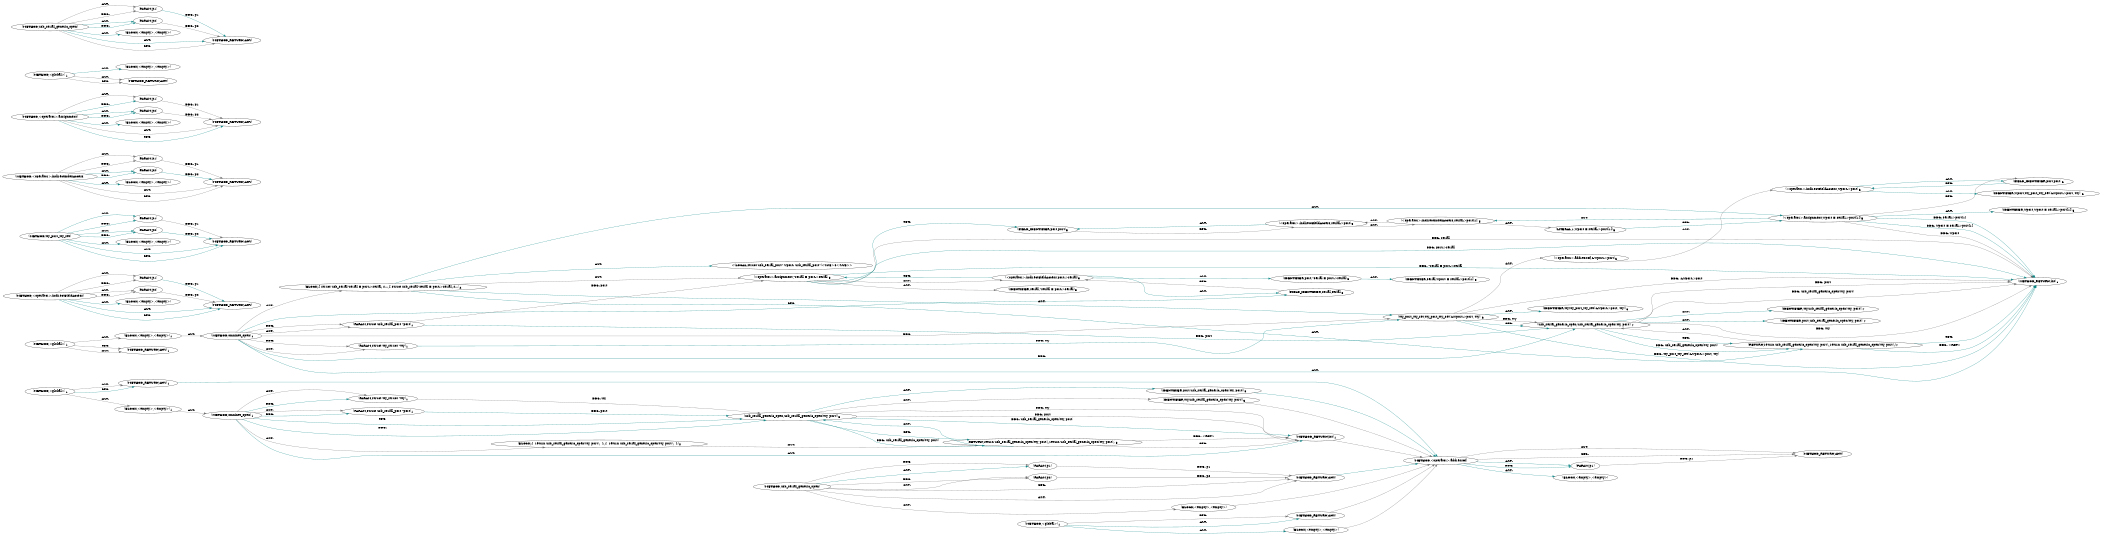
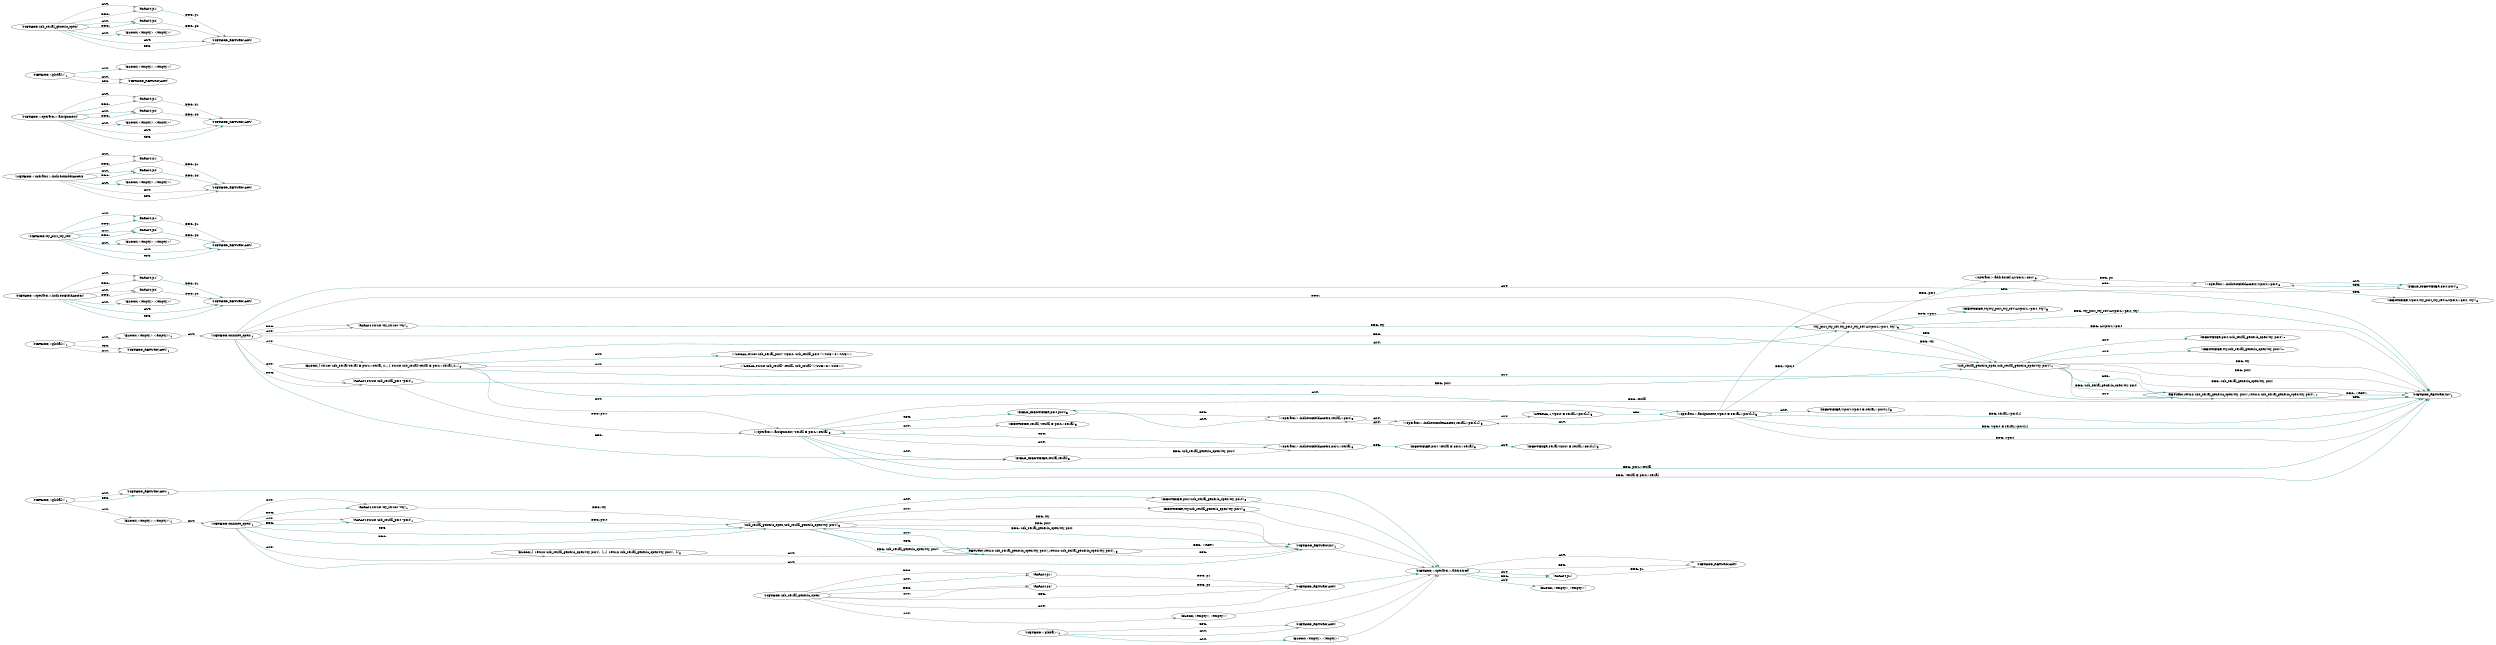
(1950, 192) -> (2357, 292)
(1687, 230) -> (2106, 278)
(1510, 264) -> (1927, 293)
(1204, 277) -> (1378, 445)
(1204, 282) -> (1204, 452)
none -> (2116, 287)
(1178, 296) -> (903, 456)
(1510, 311) -> (1927, 314)
none -> (792, 366)
none -> (1786, 371)
